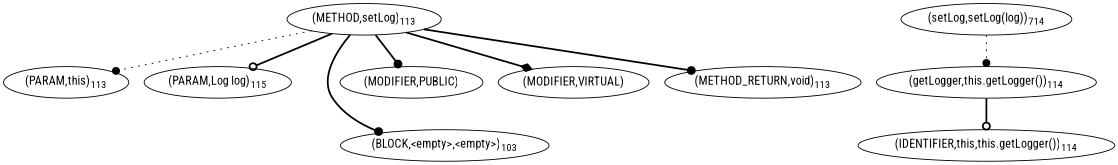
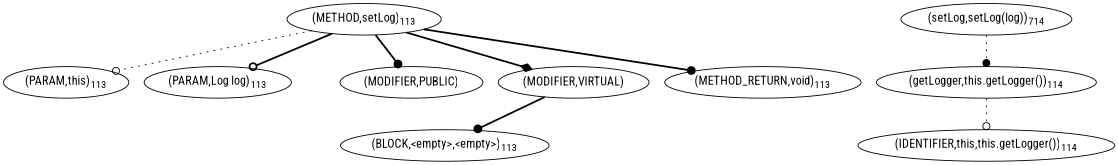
(215, 50) -> (215, 50)
(259, 81) -> (259, 81)
(329, 91) -> (513, 112)
(986, 110) -> (986, 110)
(510, 144) -> (510, 144)
